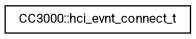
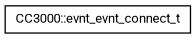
(98, 19) -> (98, 19)
